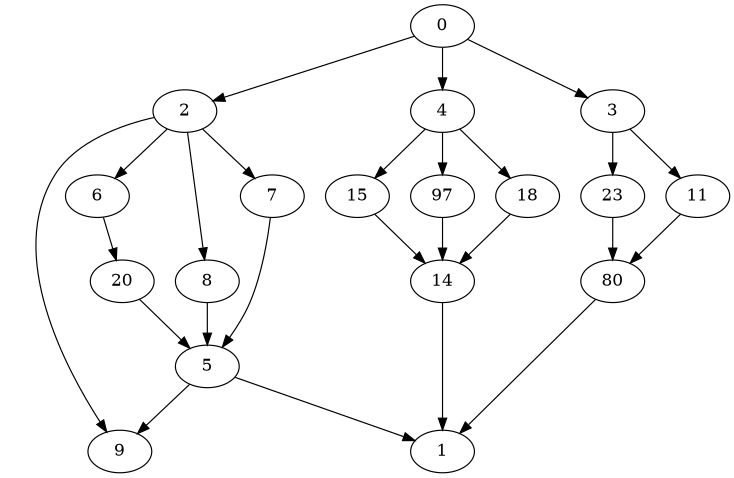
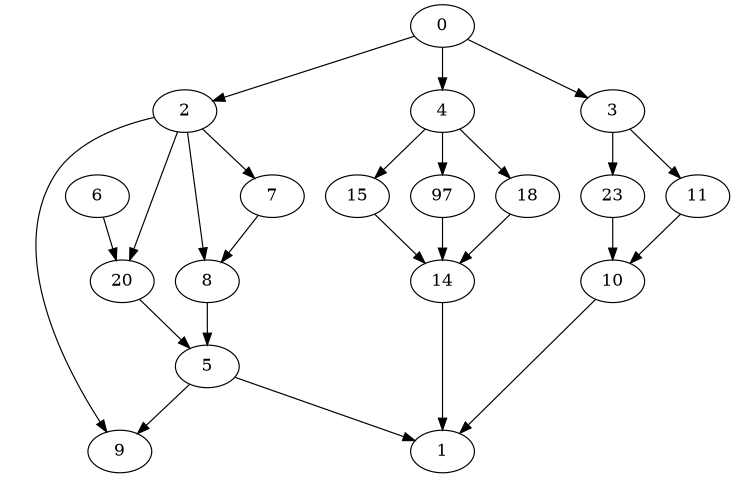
(145, 150) -> (156, 190)
(258, 280) -> (243, 234)
(613, 281) -> (613, 281)
